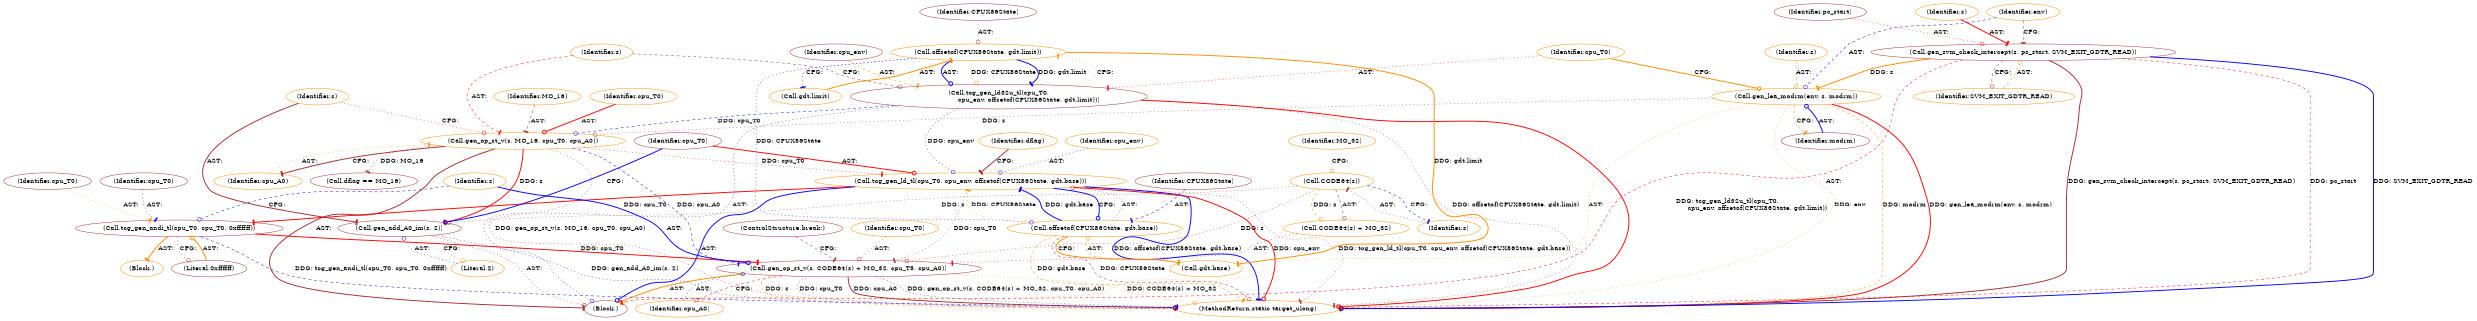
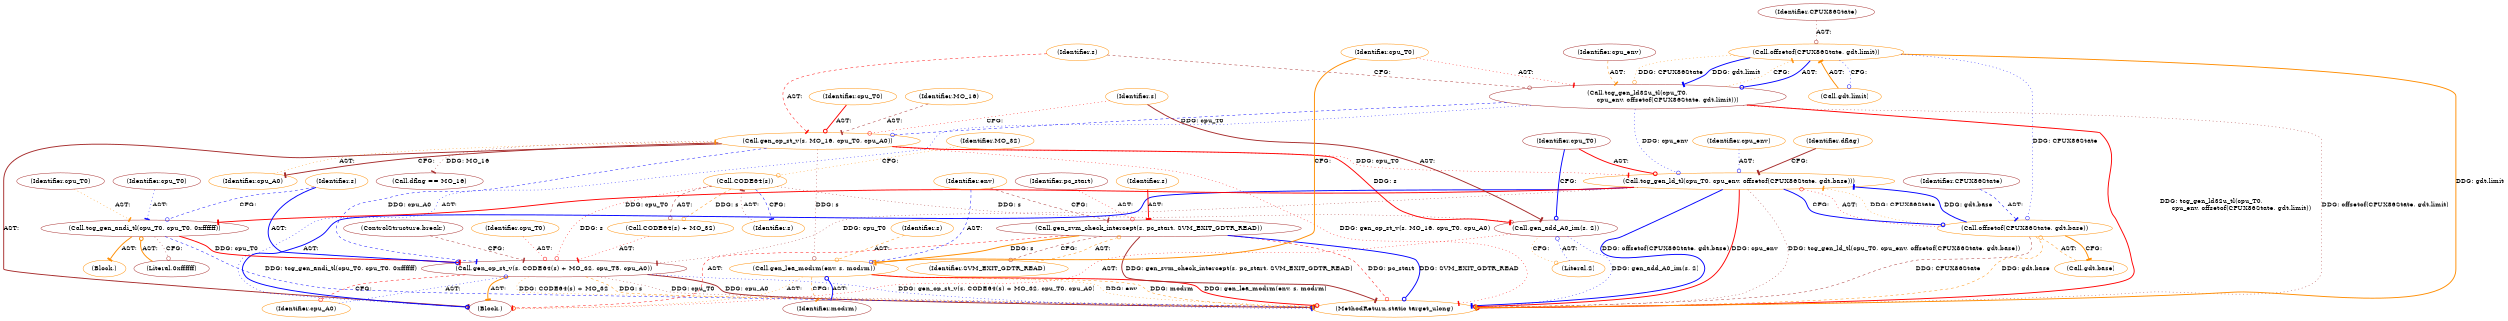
(852, 64) -> (1849, 71)
(1155, 112) -> (816, 203)
(1434, 143) -> (2338, 297)
